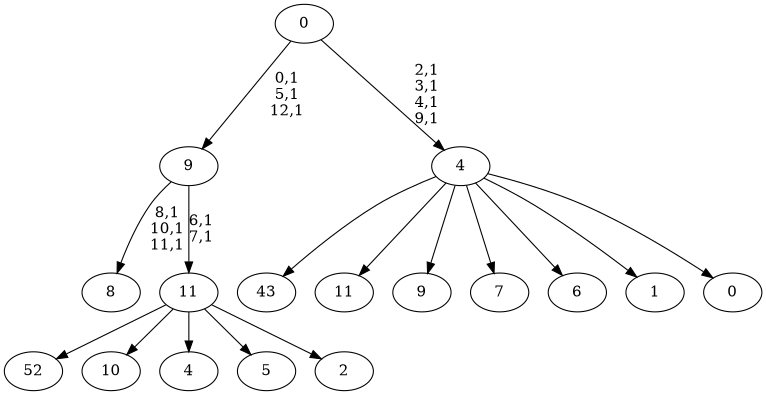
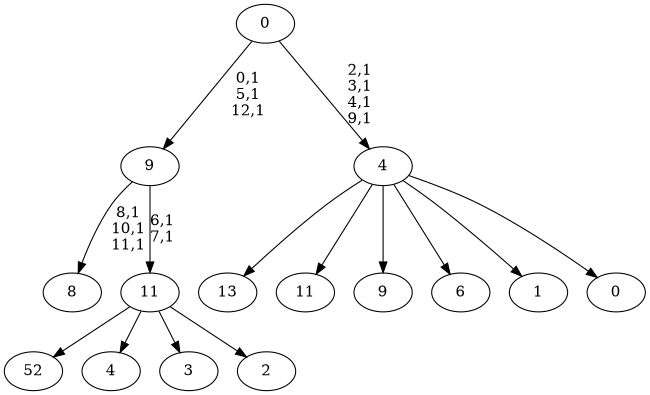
(267, 292) -> (228, 292)
(500, 292) -> none
(111, 371) -> none
(267, 371) -> (189, 371)
